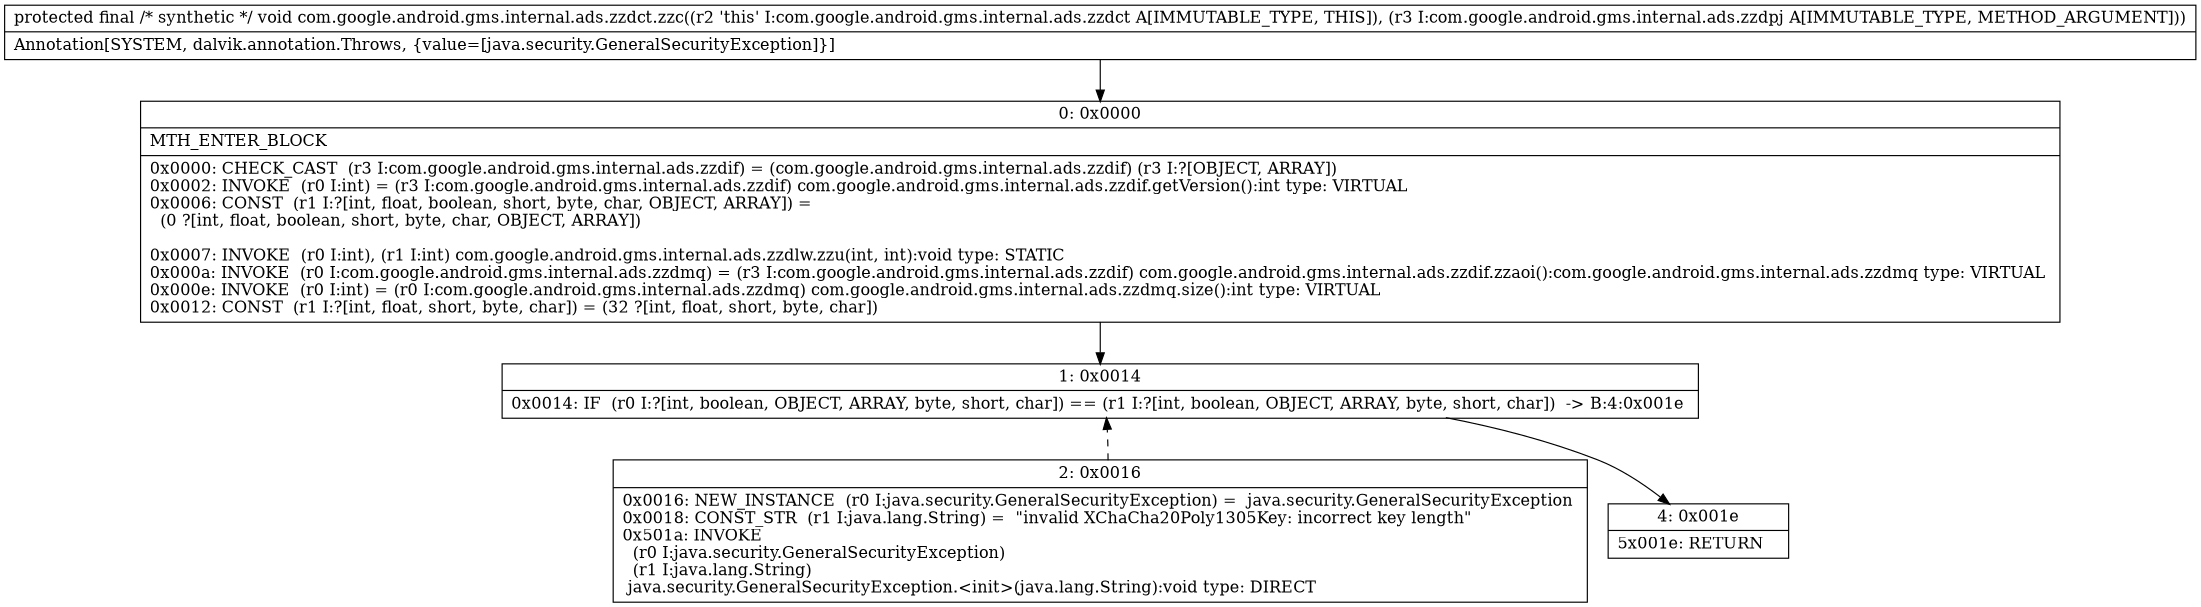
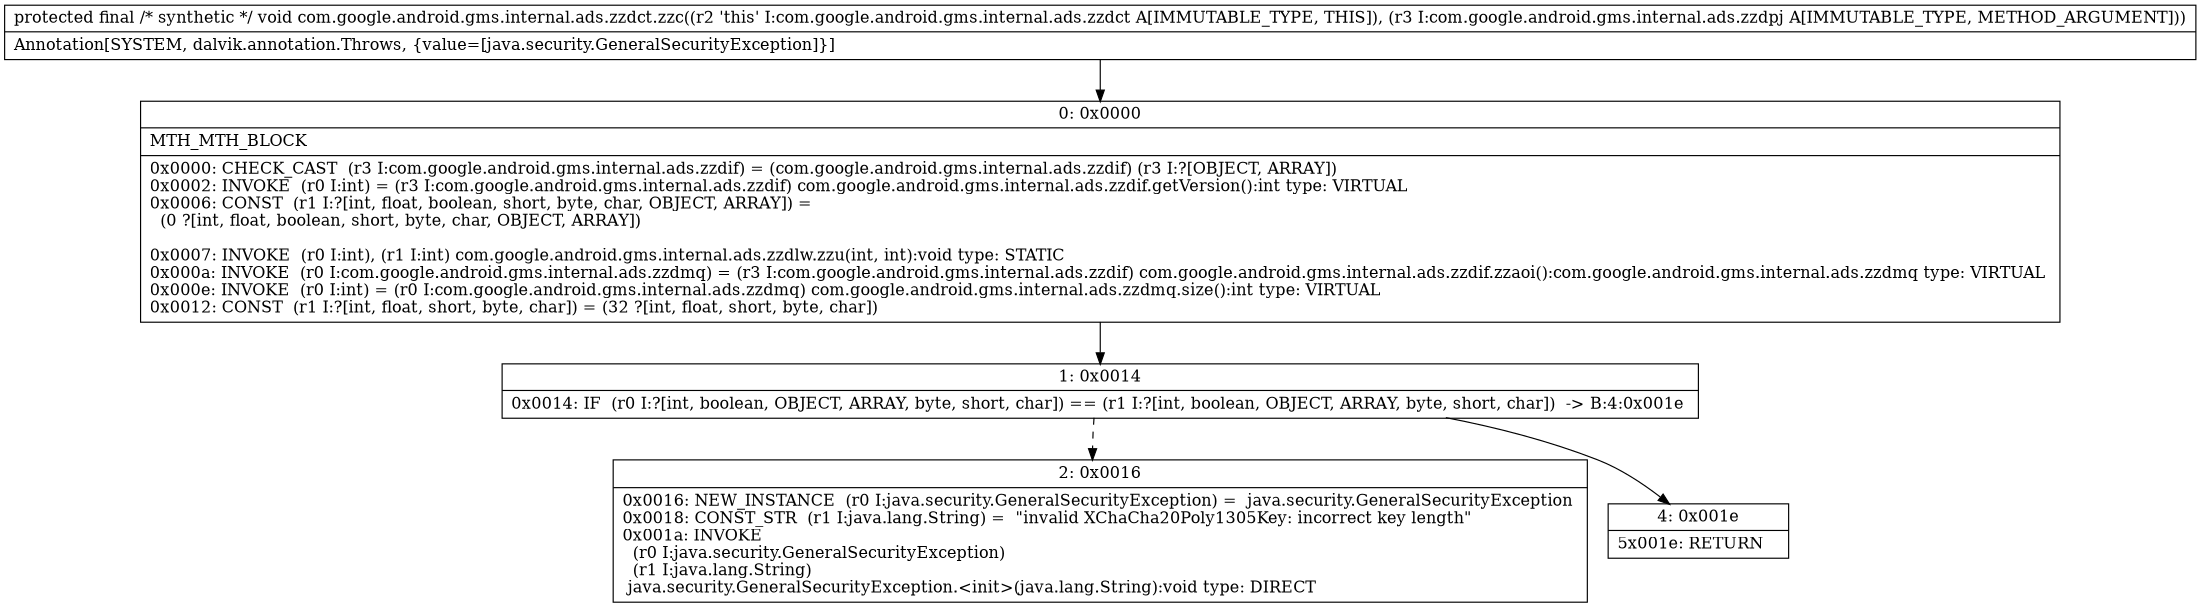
(239, 141) -> (228, 141)
(1108, 445) -> (1093, 433)
(698, 536) -> (698, 536)
